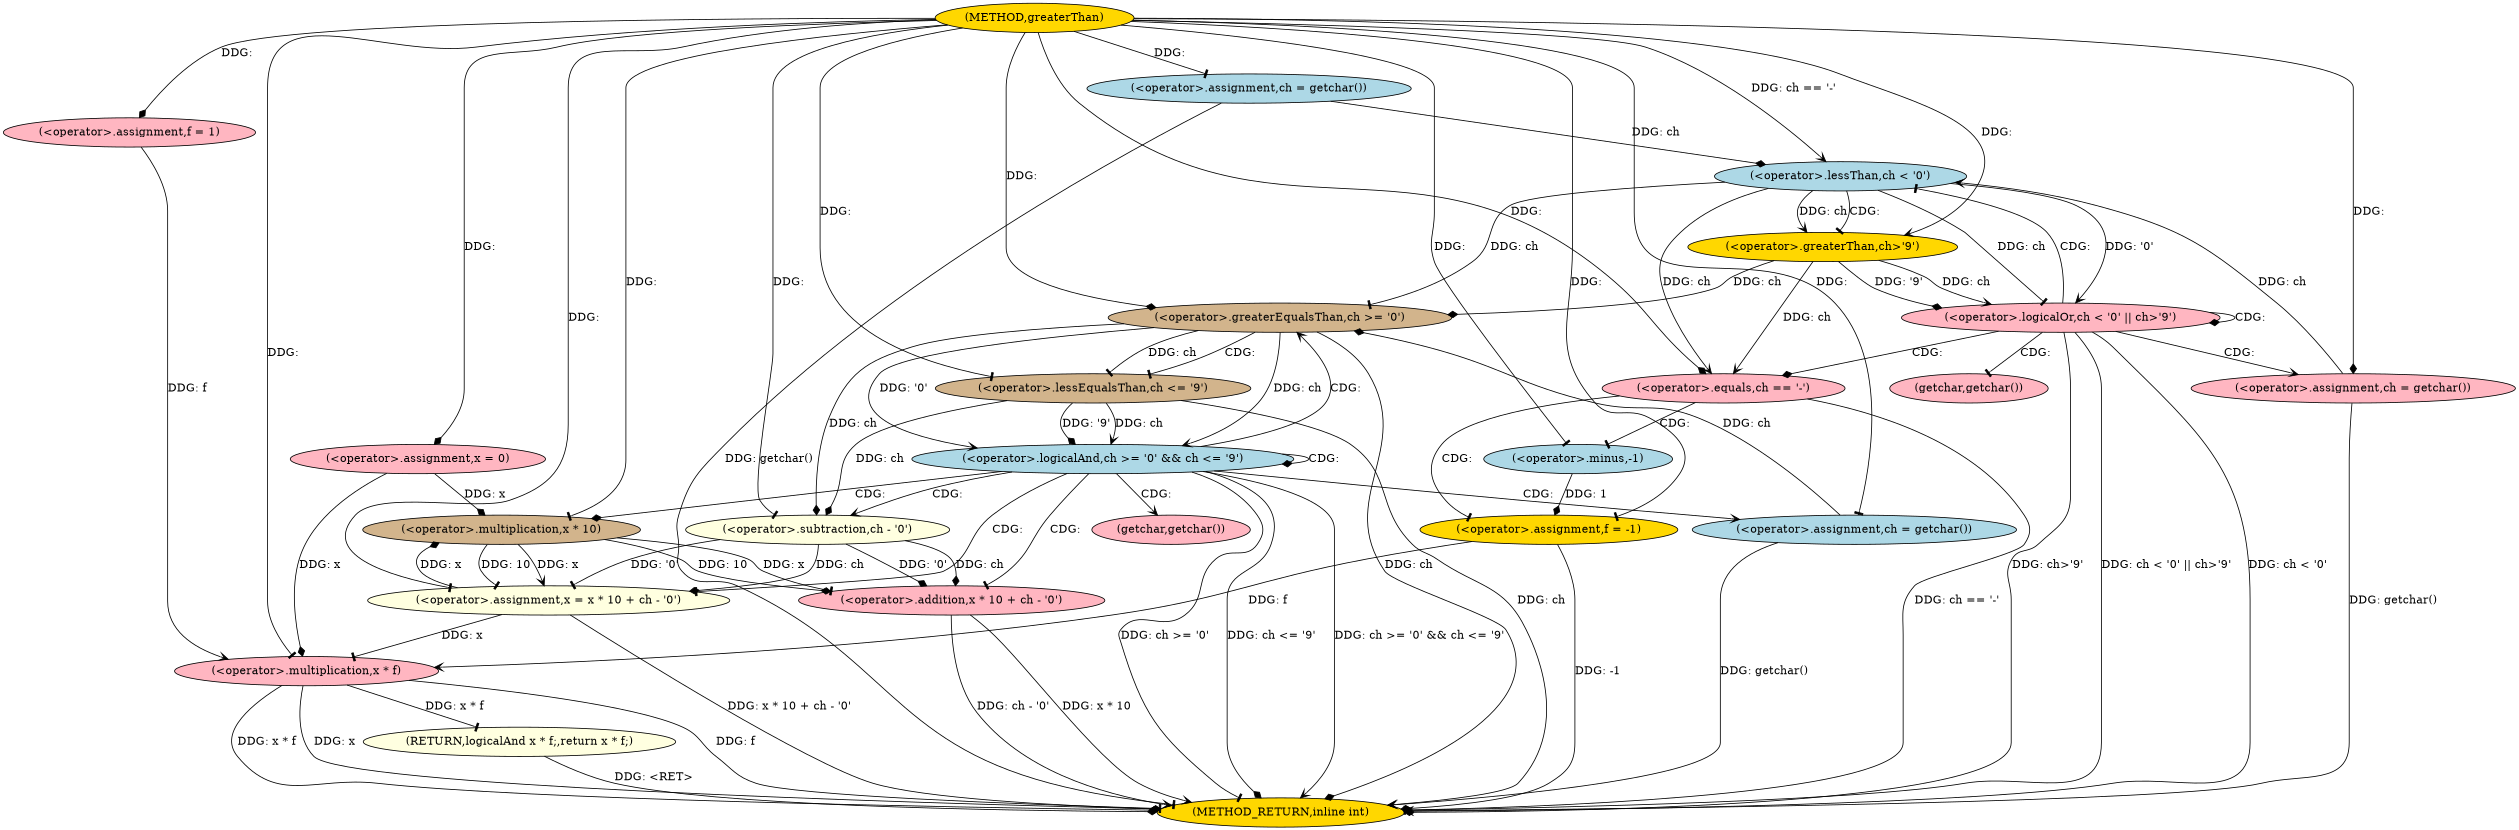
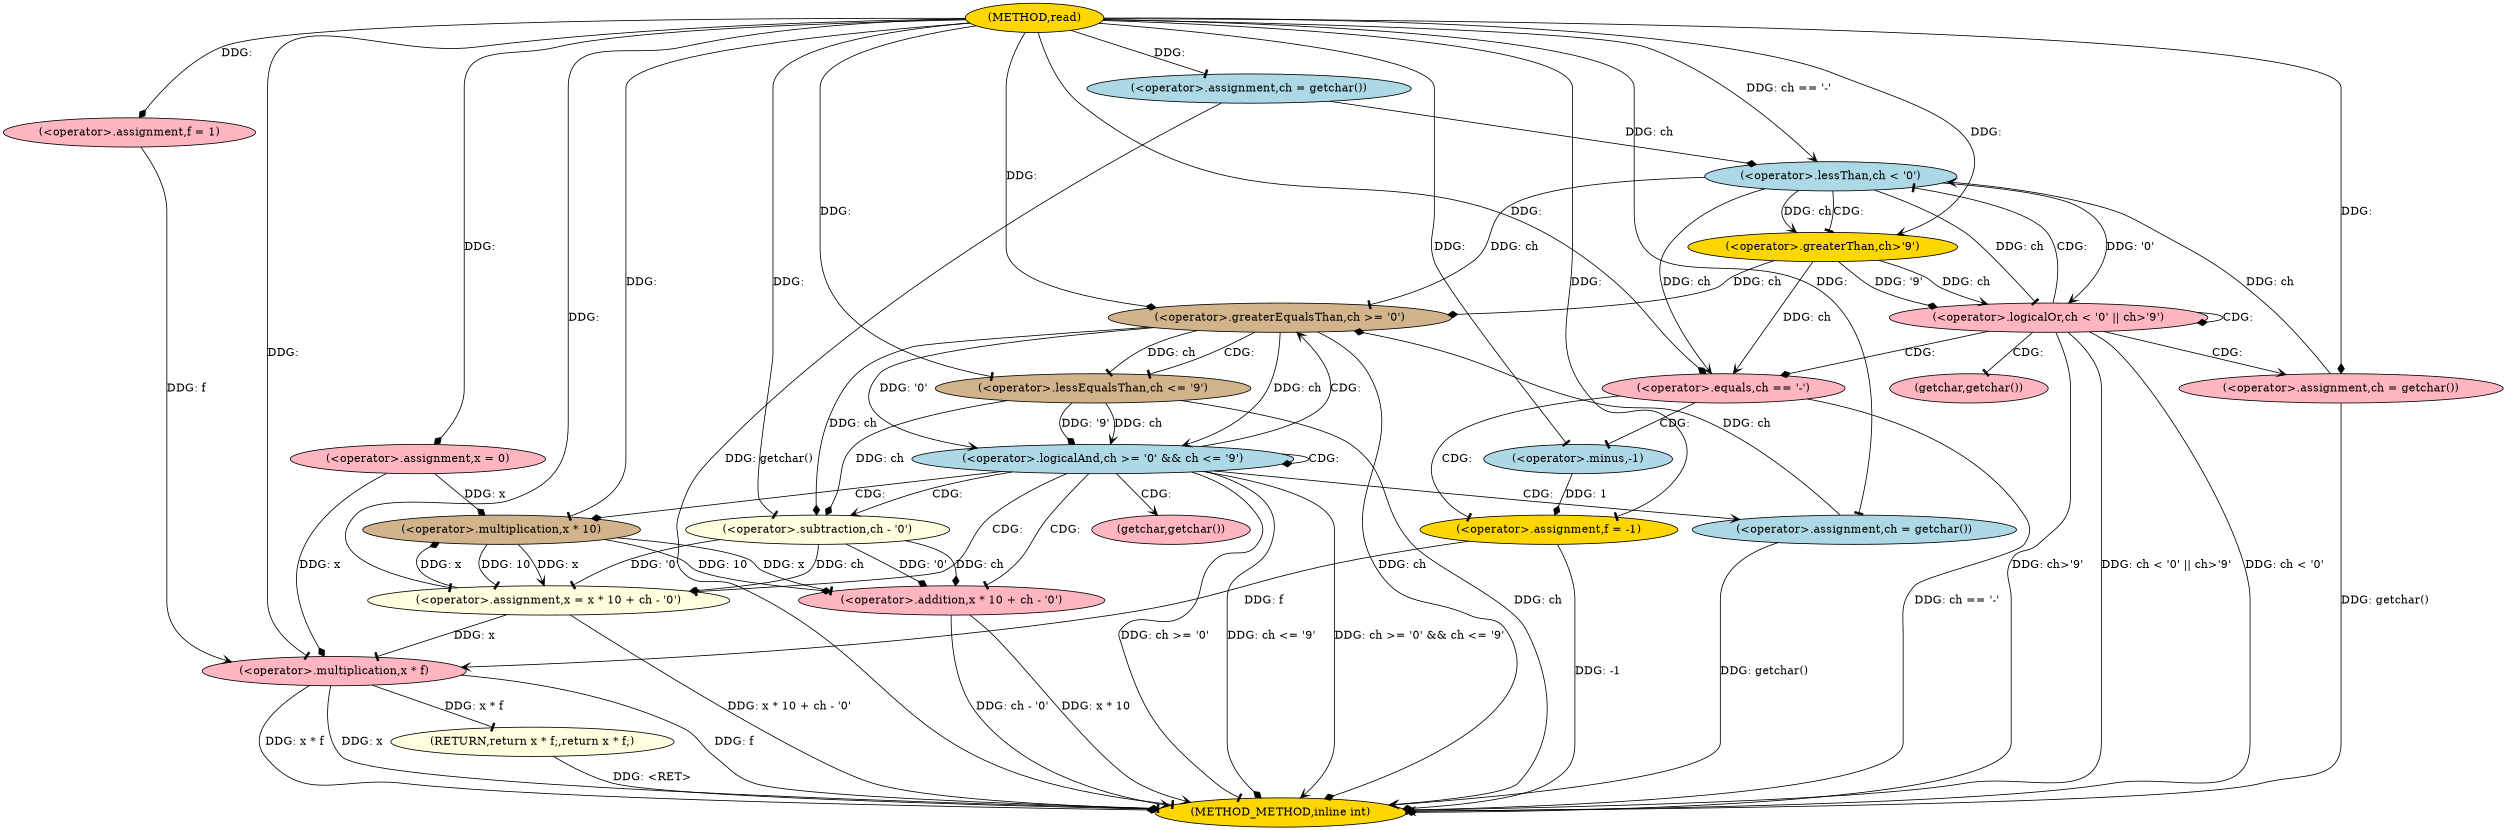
(1035, 18) -> (1035, 18)
(519, 742) -> (532, 742)
(1281, 812) -> (1281, 812)
